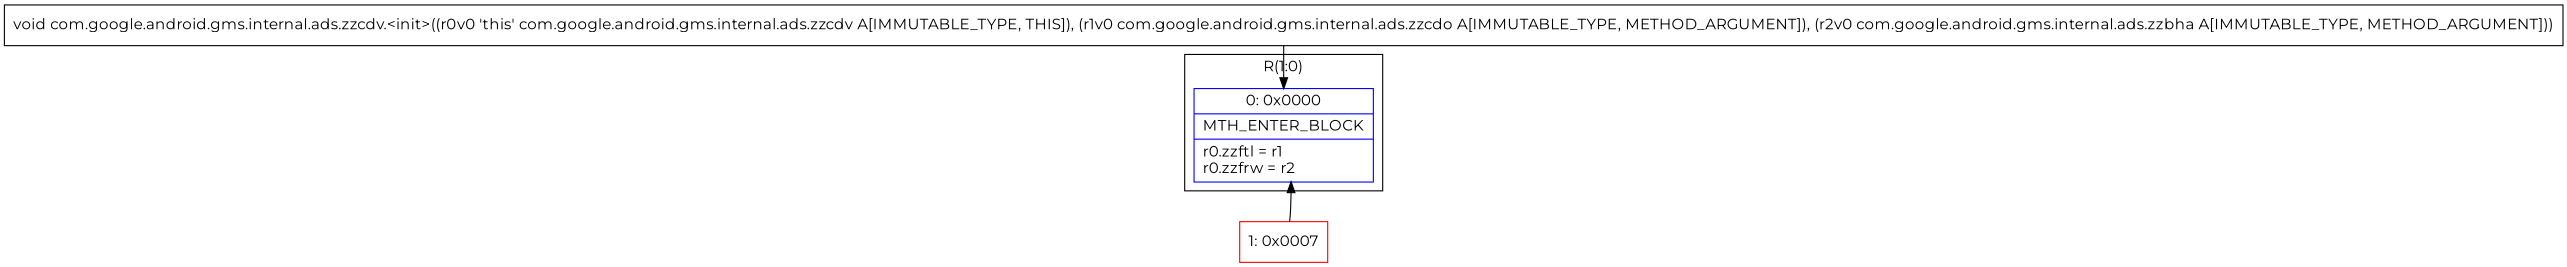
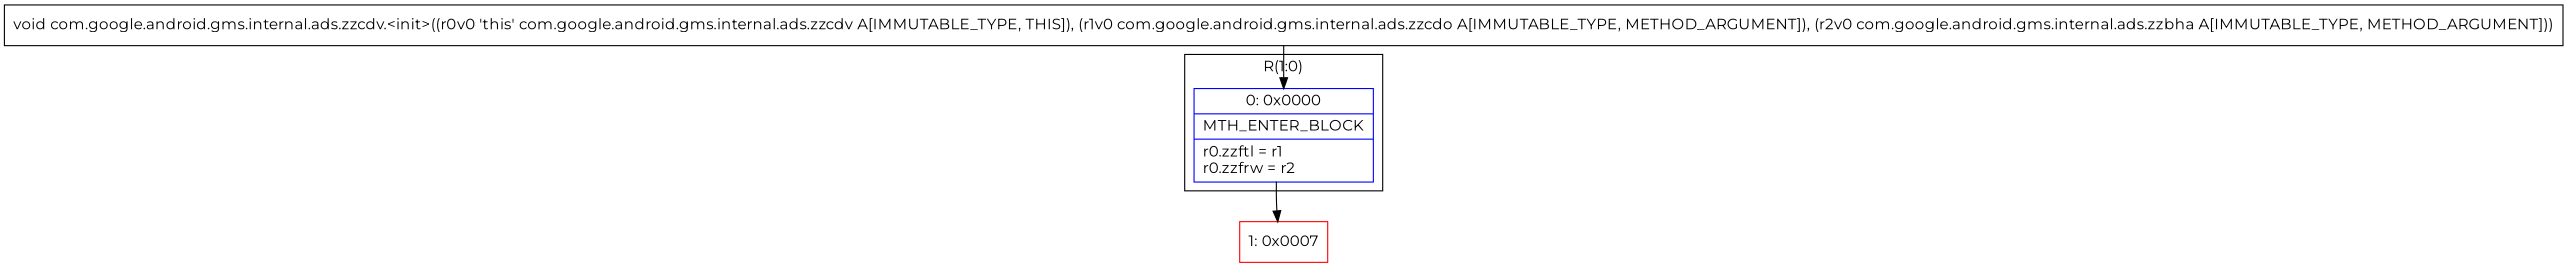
(1291, 207) -> (1276, 198)
